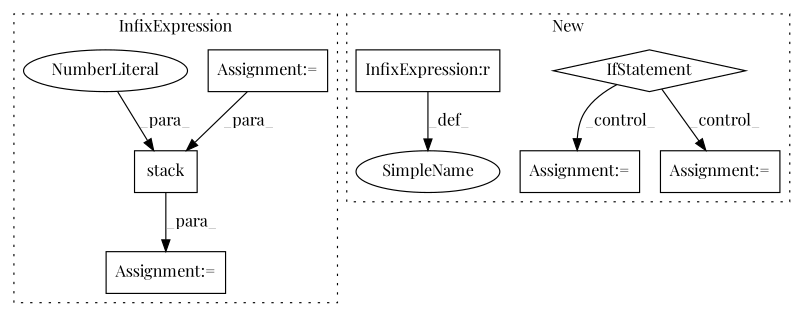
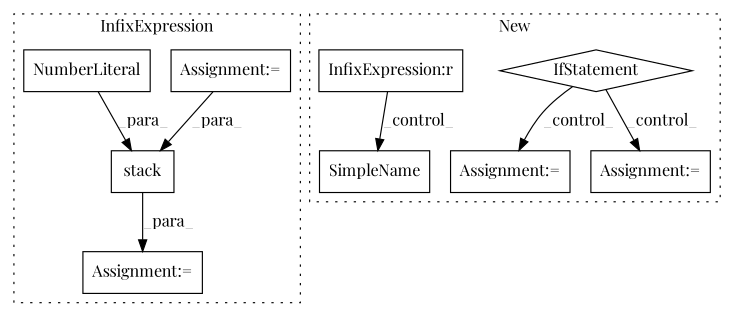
(106, 71) -> (87, 71)
(449, 121) -> (419, 121)
(428, 172) -> (375, 172)
